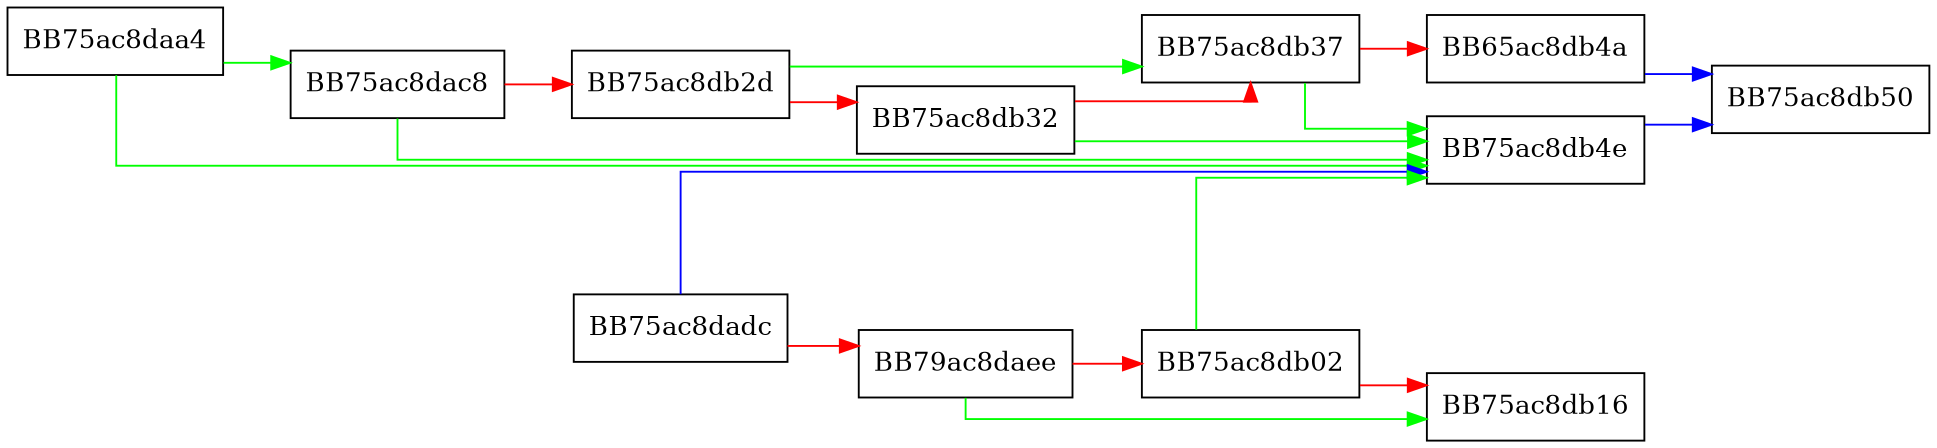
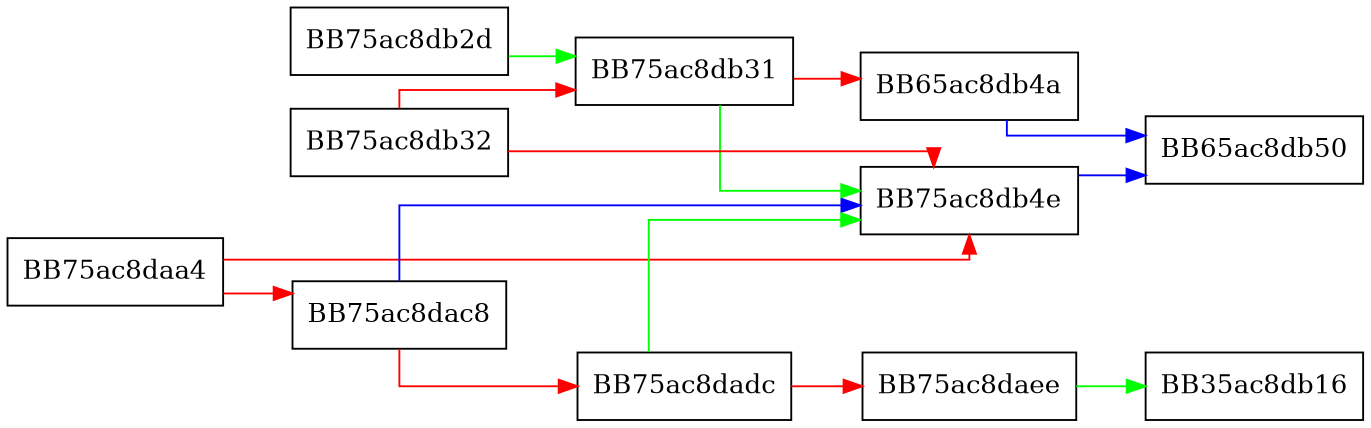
(1251, 49) -> (684, 71)
(247, 63) -> (249, 293)
(529, 84) -> (460, 386)
(1821, 99) -> (1254, 150)
(814, 102) -> none
(1241, 141) -> (732, 151)
(882, 160) -> (583, 205)
(371, 166) -> (599, 260)
(983, 172) -> (679, 220)
(966, 364) -> (969, 386)
(1251, 364) -> none
(1536, 407) -> (1254, 386)
